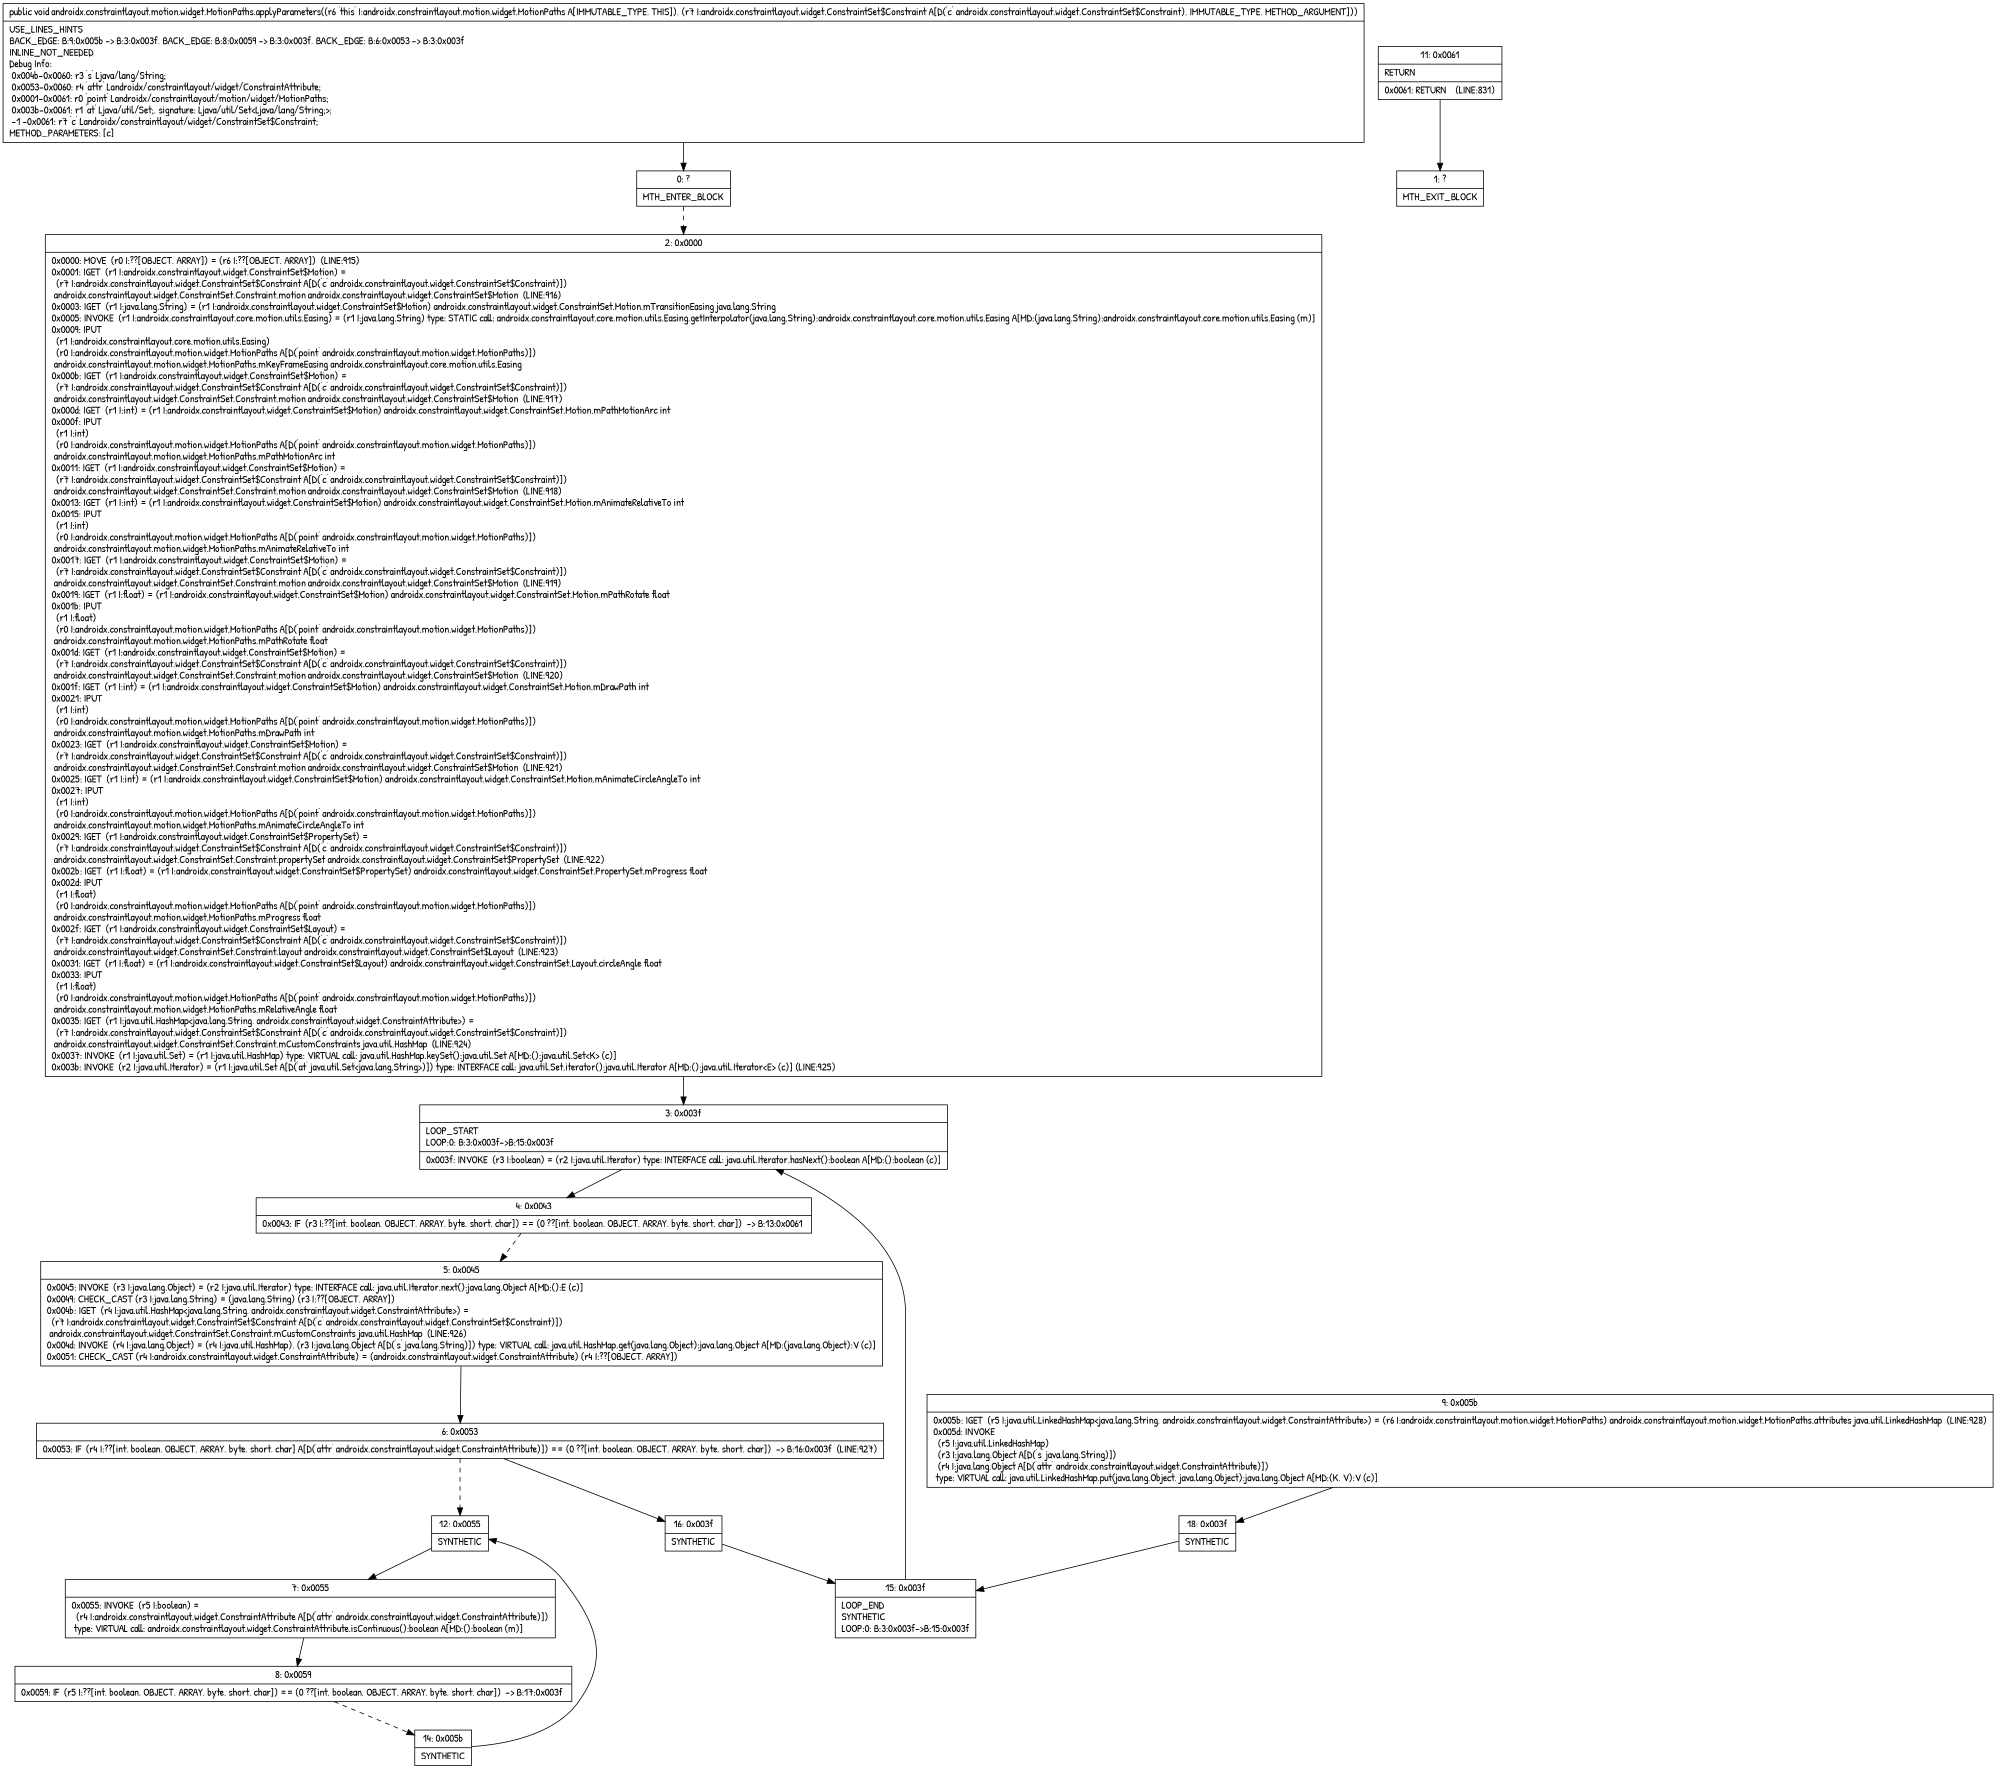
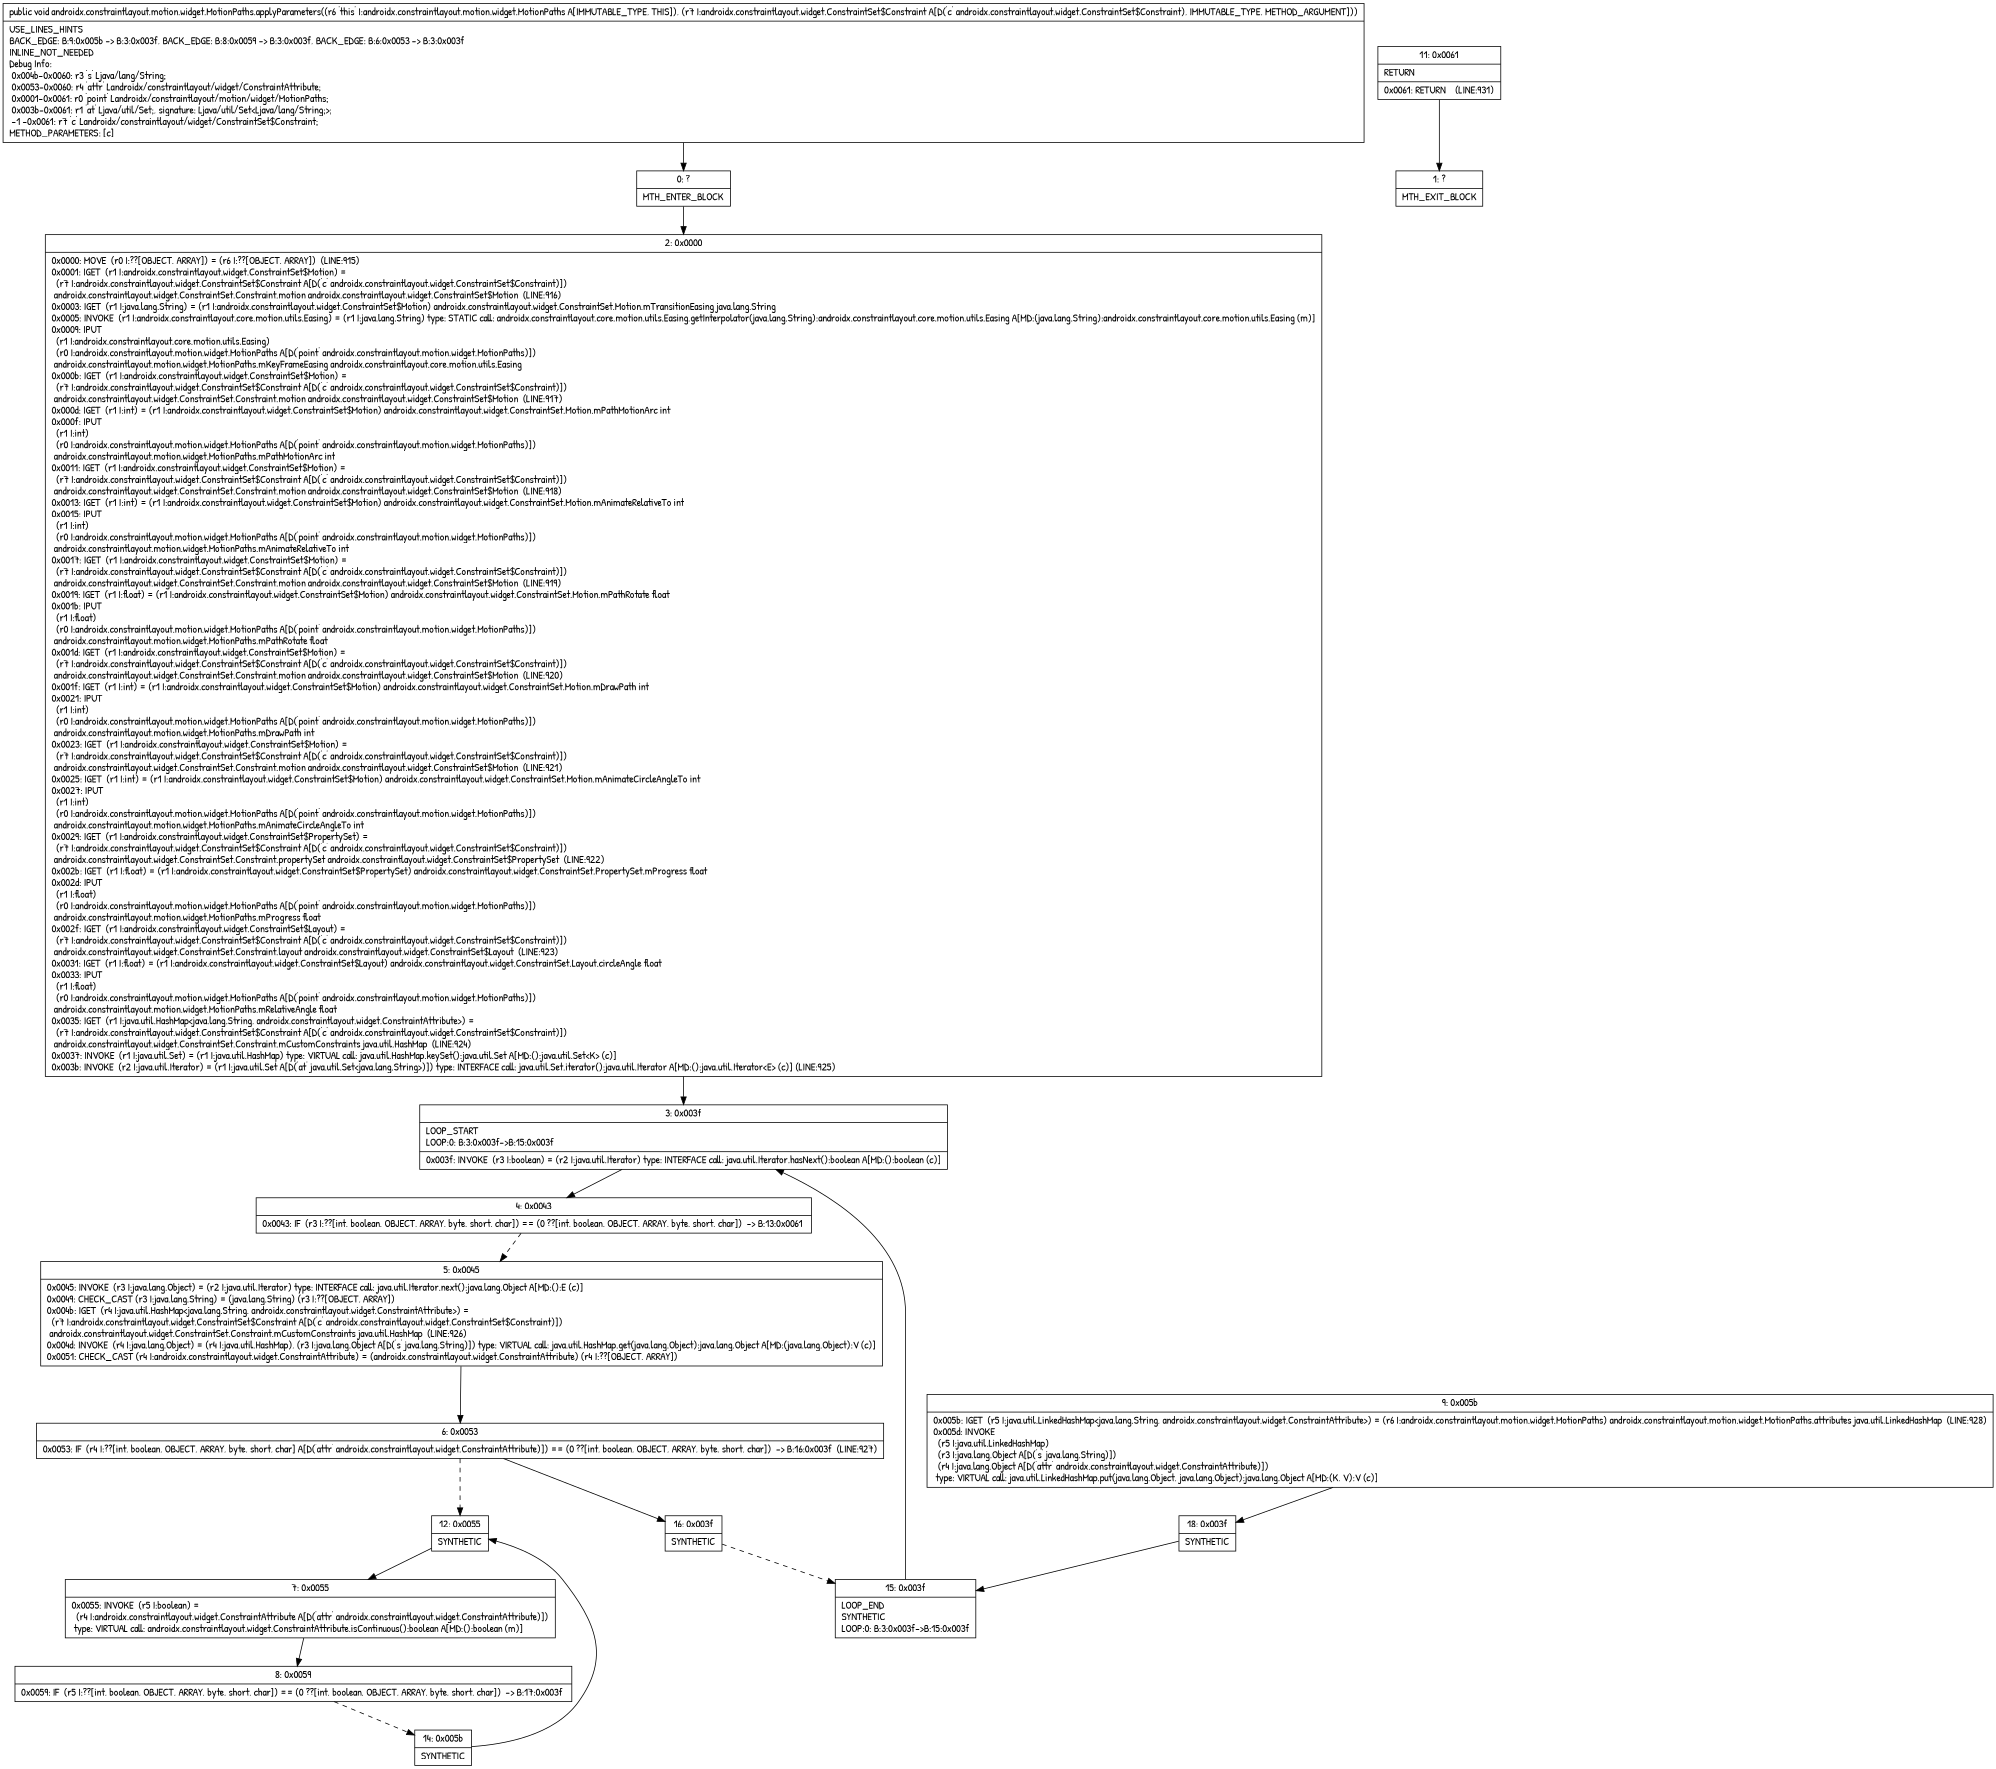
(1440, 90) -> (1439, 90)
(684, 216) -> (684, 216)
(775, 1563) -> (775, 1563)
